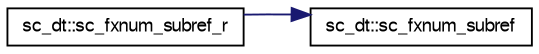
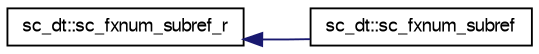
(267, 14) -> (286, 39)
